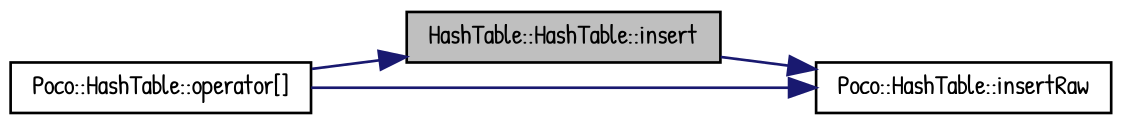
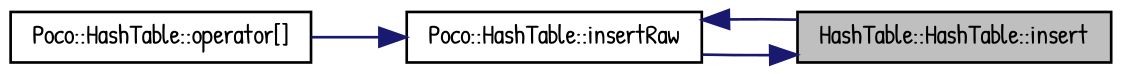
(346, 65) -> (736, 55)
